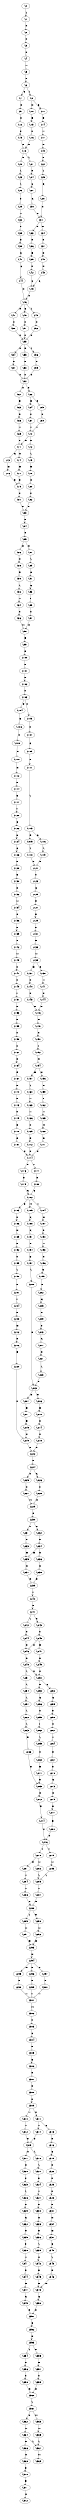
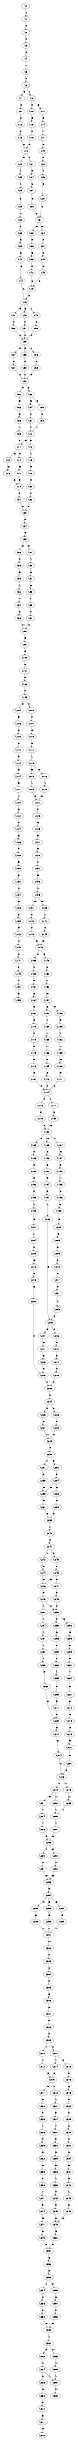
(17, 1019) -> (37, 954)
